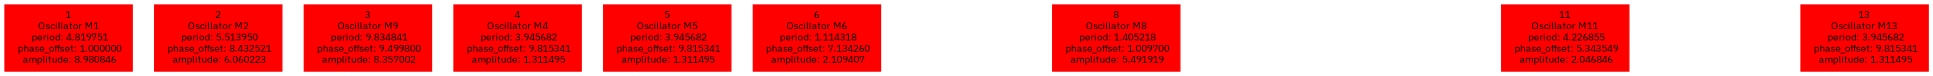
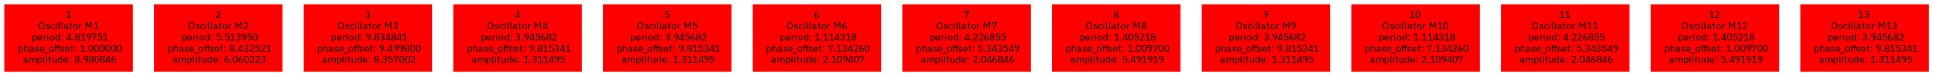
(368, 26) -> (368, 26)
none -> (967, 38)
none -> (1266, 38)
none -> (1416, 38)
none -> (1715, 38)
